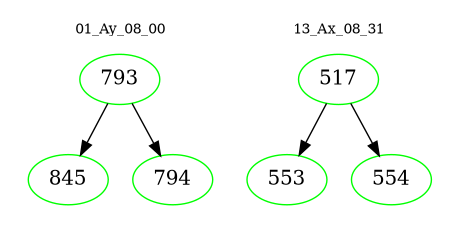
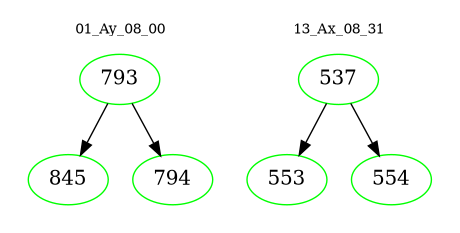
(339, 79) -> (339, 79)
